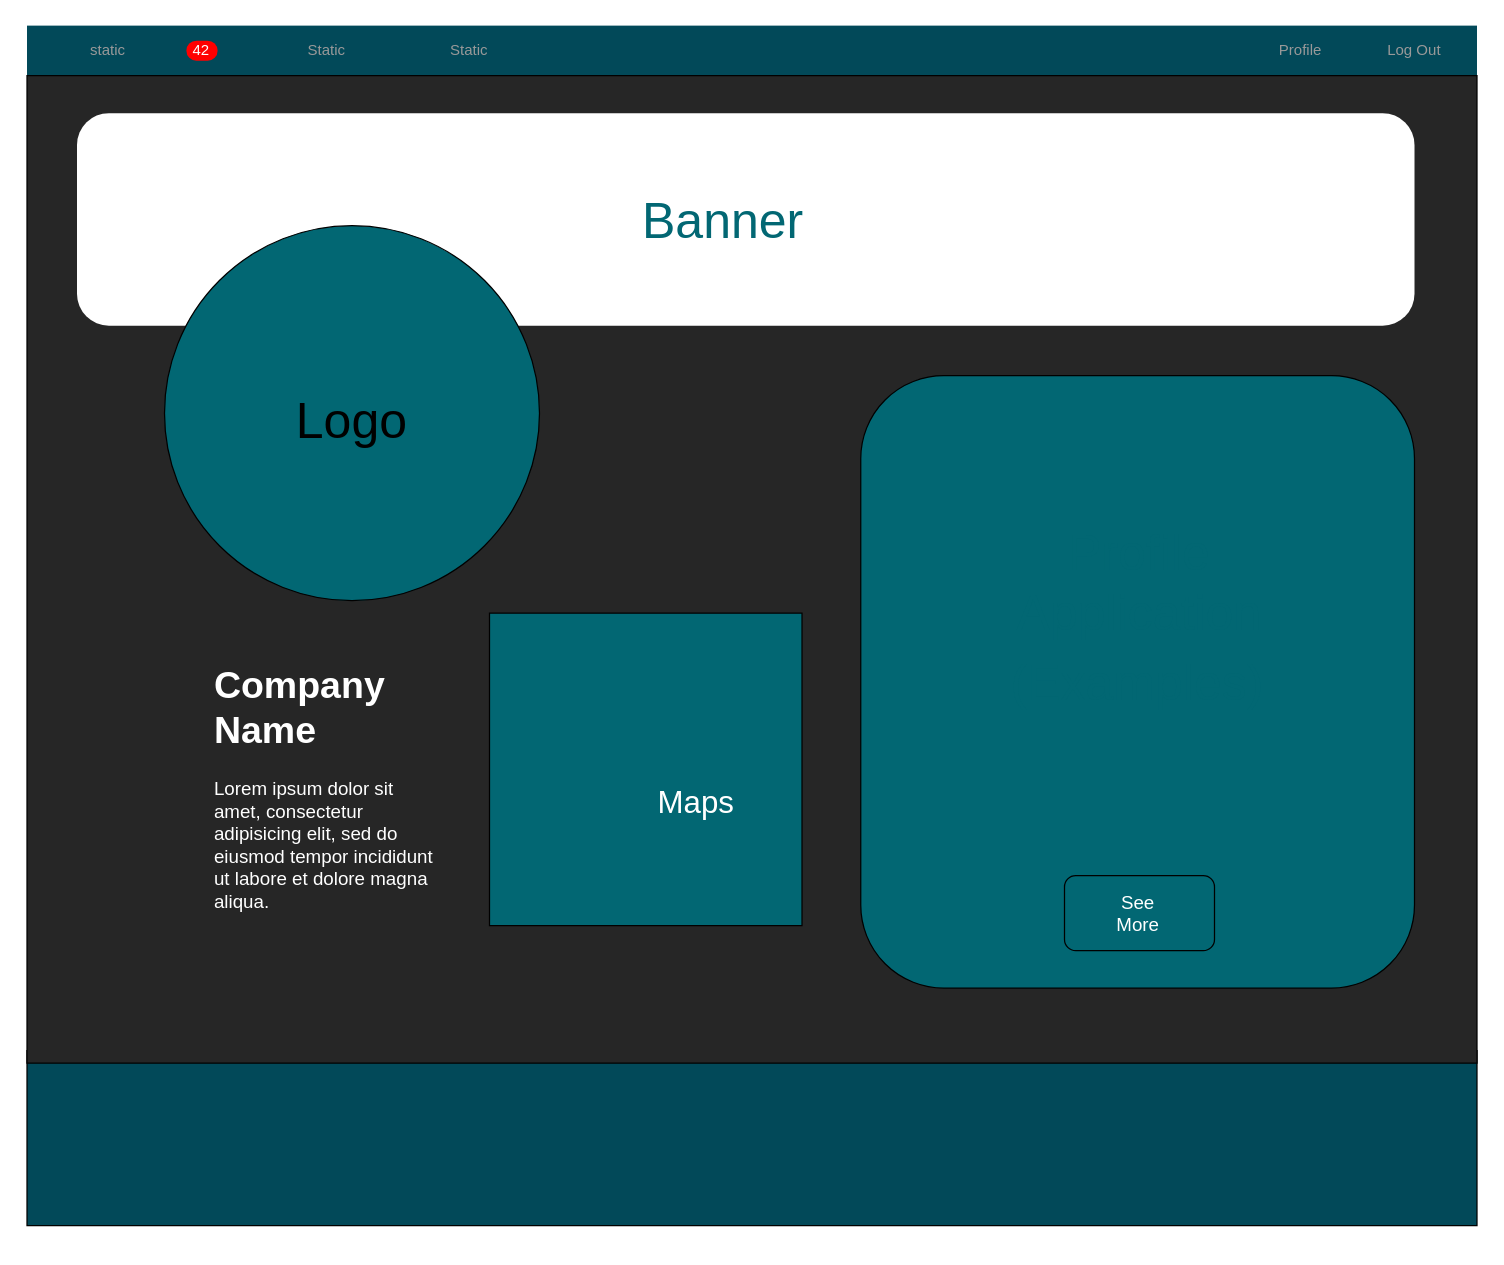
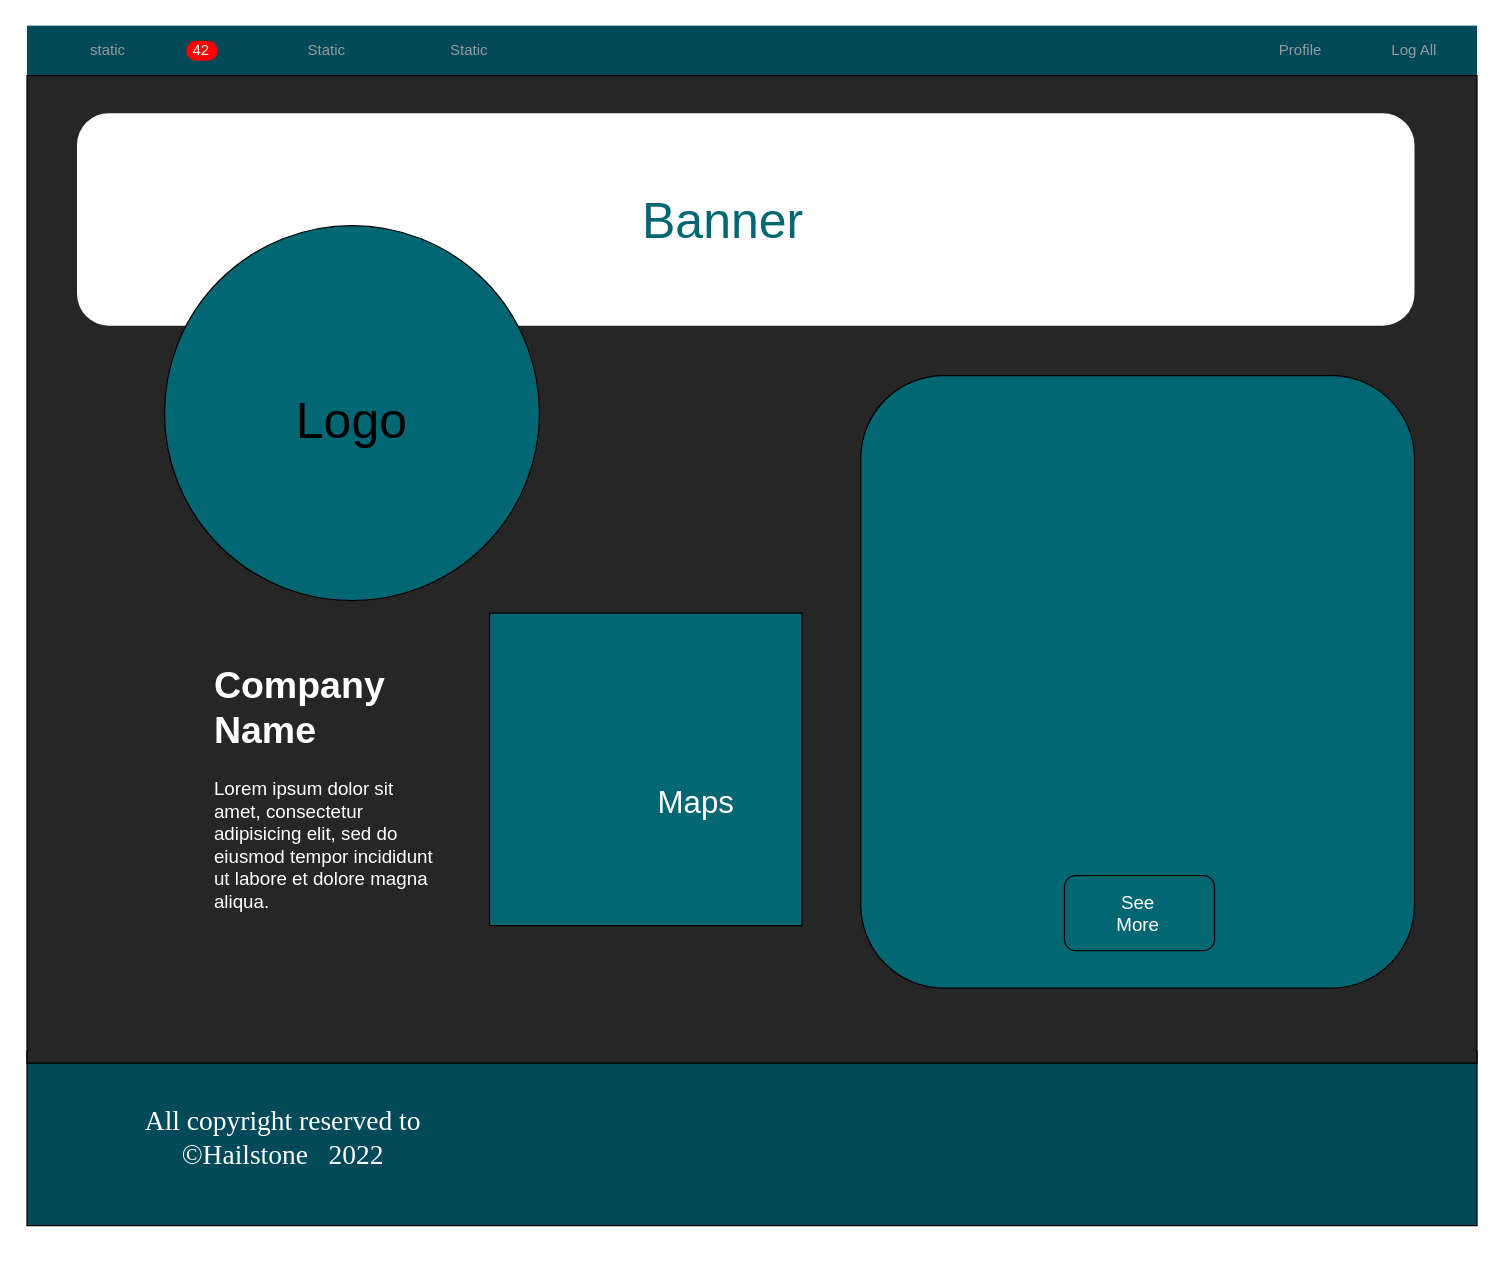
(1414, 51) -> (1414, 51)
none -> (283, 1138)
